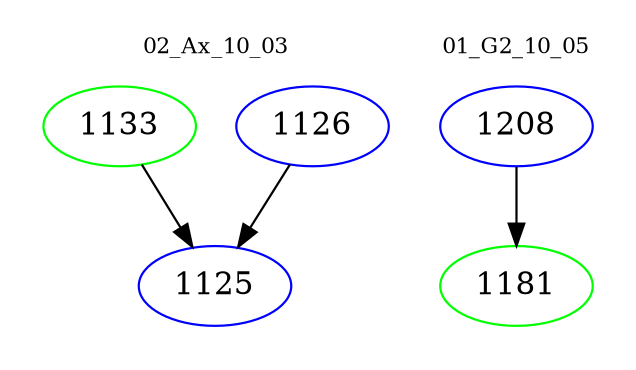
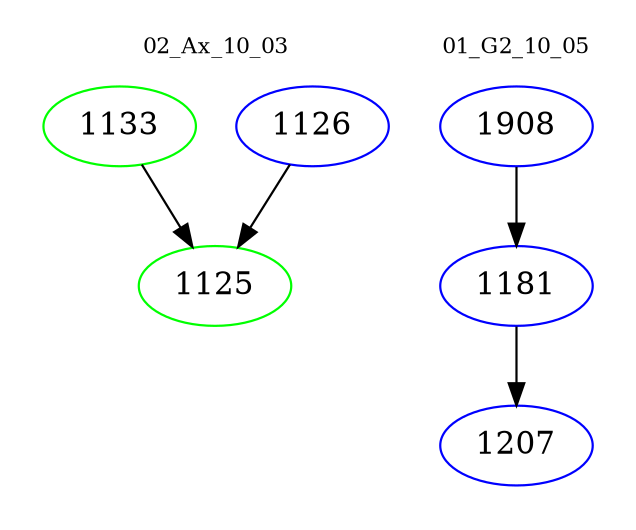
(516, 126) -> (516, 126)
(215, 286) -> (215, 286)
(516, 286) -> (516, 286)
none -> (516, 446)
